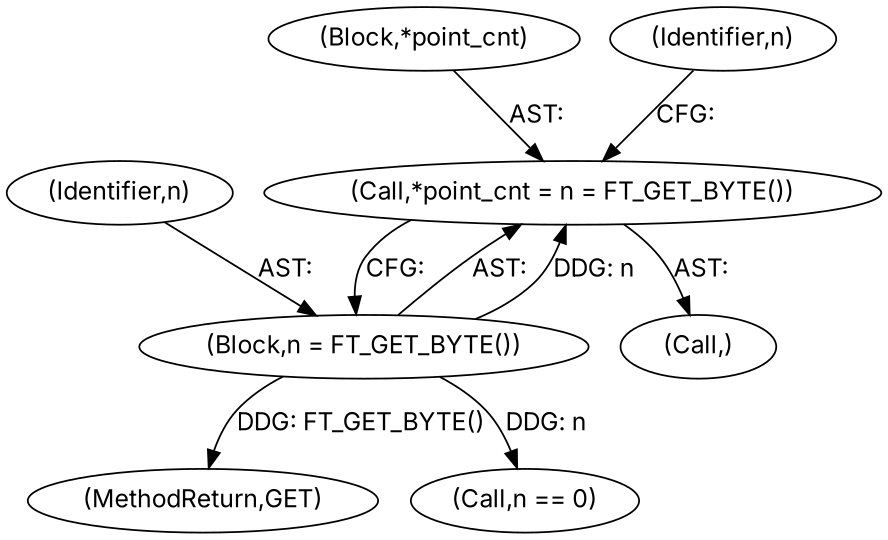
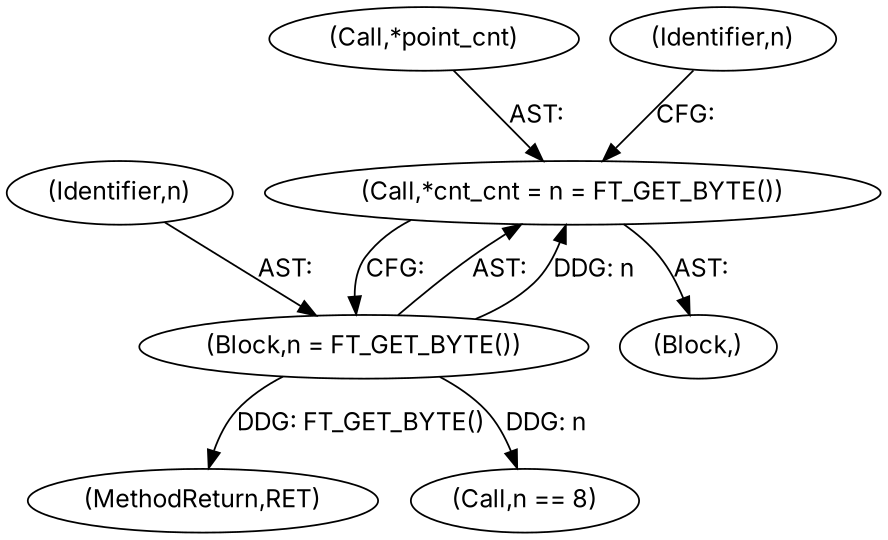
(424, 39) -> (424, 39)
(573, 193) -> (573, 193)
(698, 347) -> (698, 347)
(203, 501) -> (203, 501)
(525, 501) -> (525, 501)
